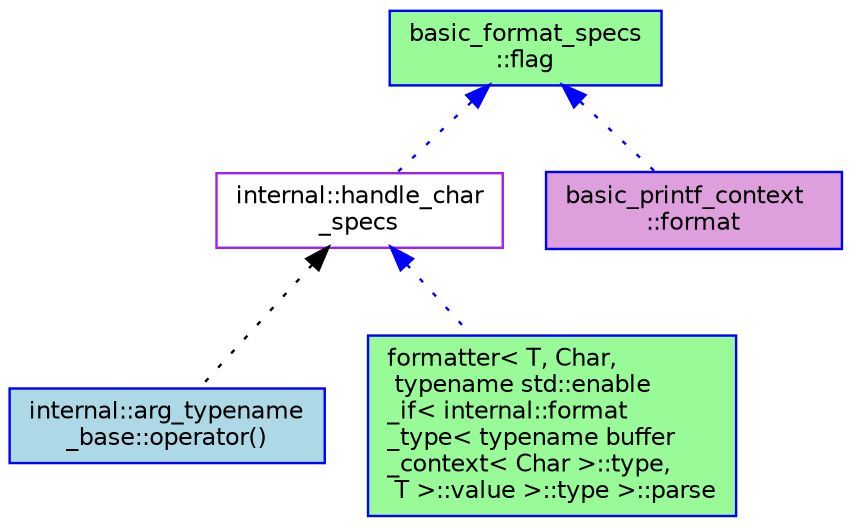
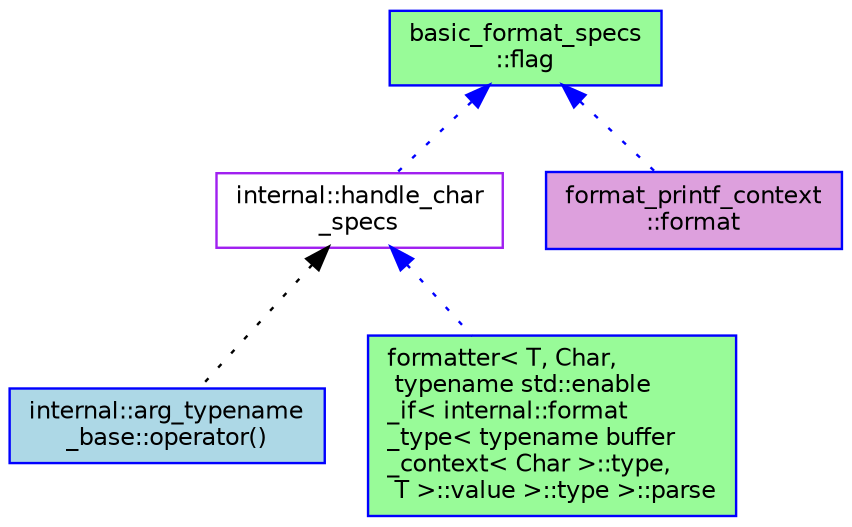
(694, 210) -> (694, 210)
